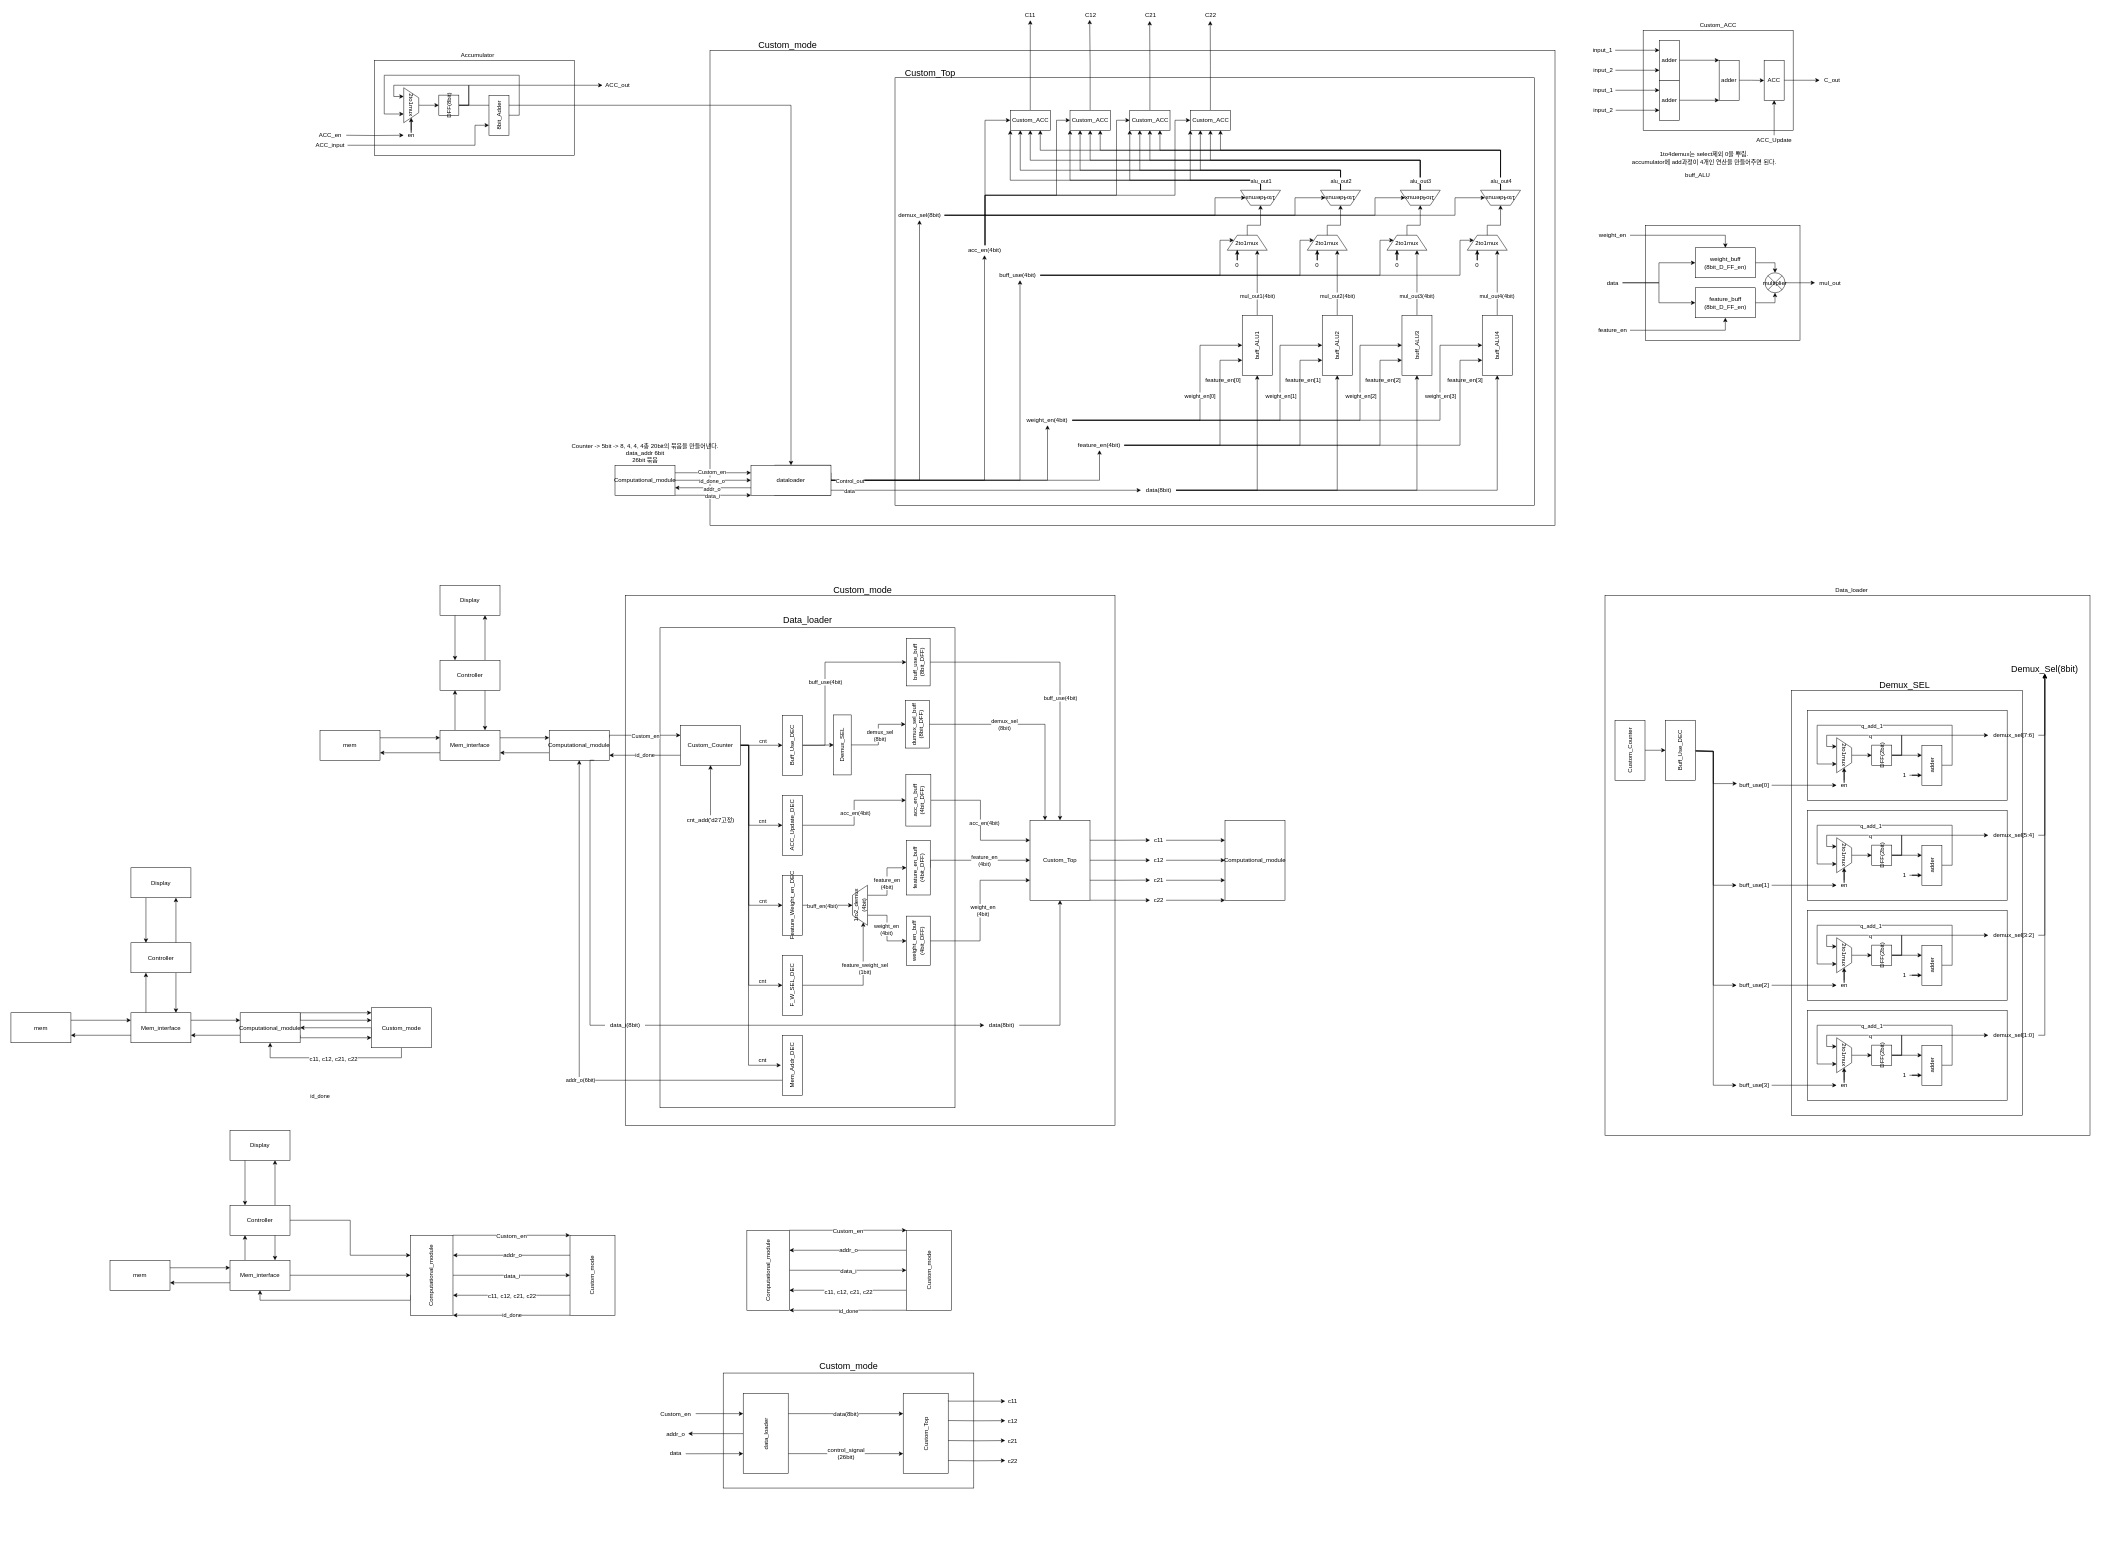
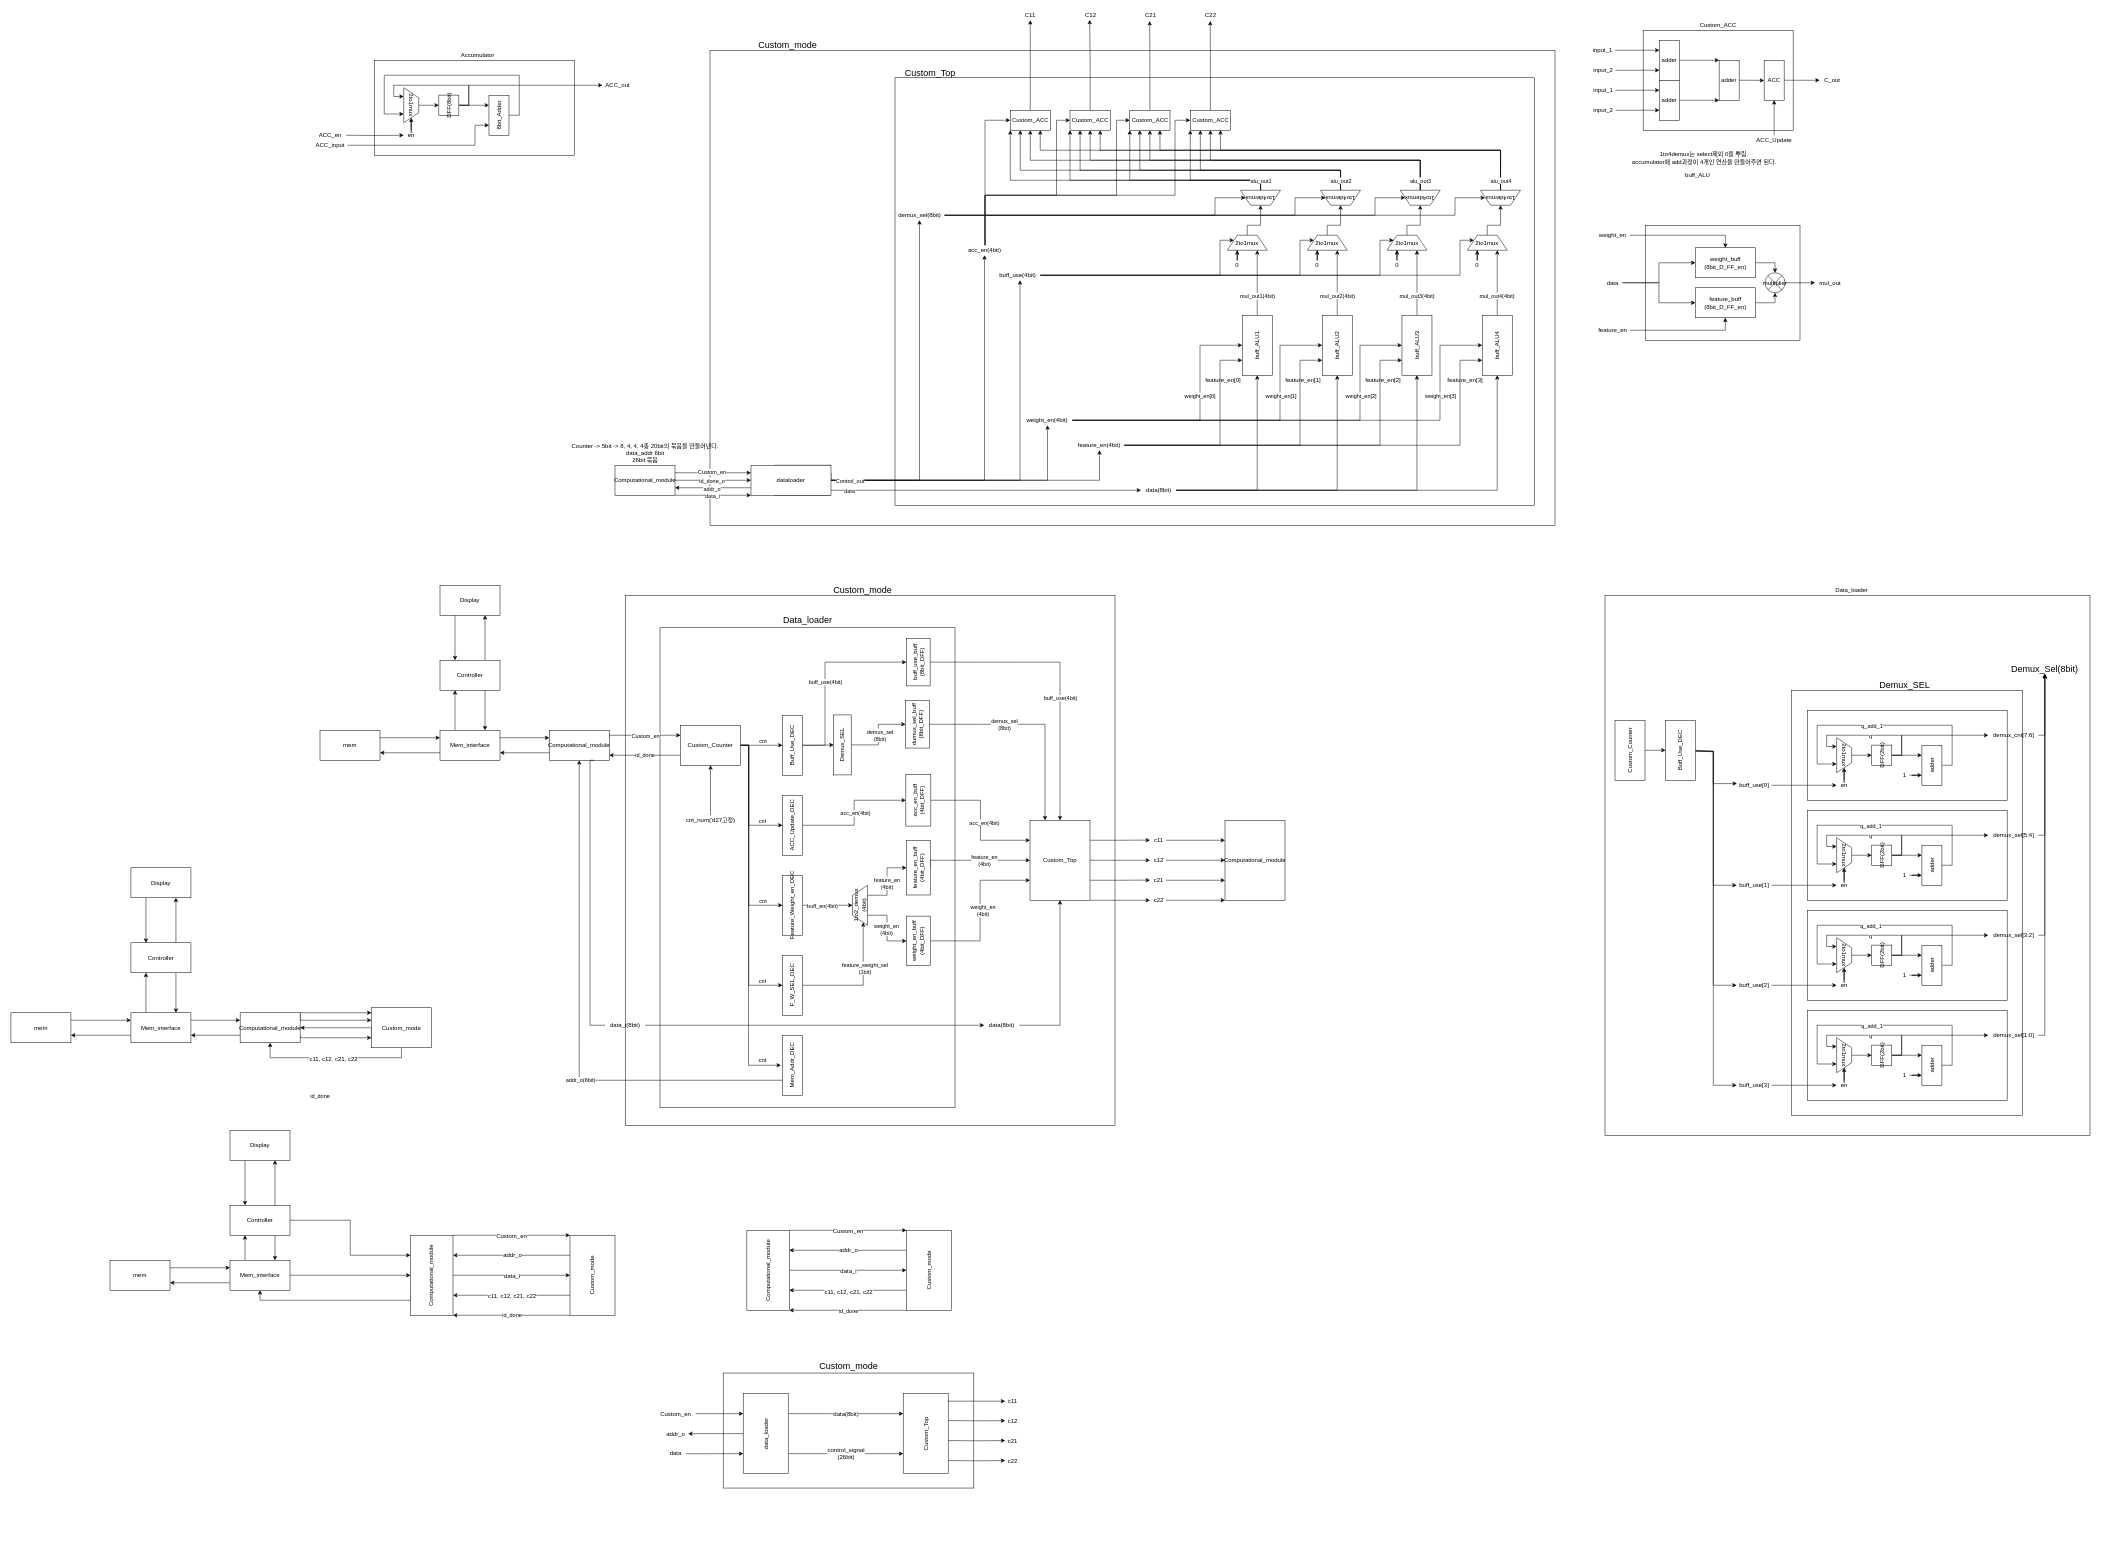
(485, 105) -> (484, 105)
(2014, 735) -> (2014, 735)
(711, 820) -> (711, 820)
